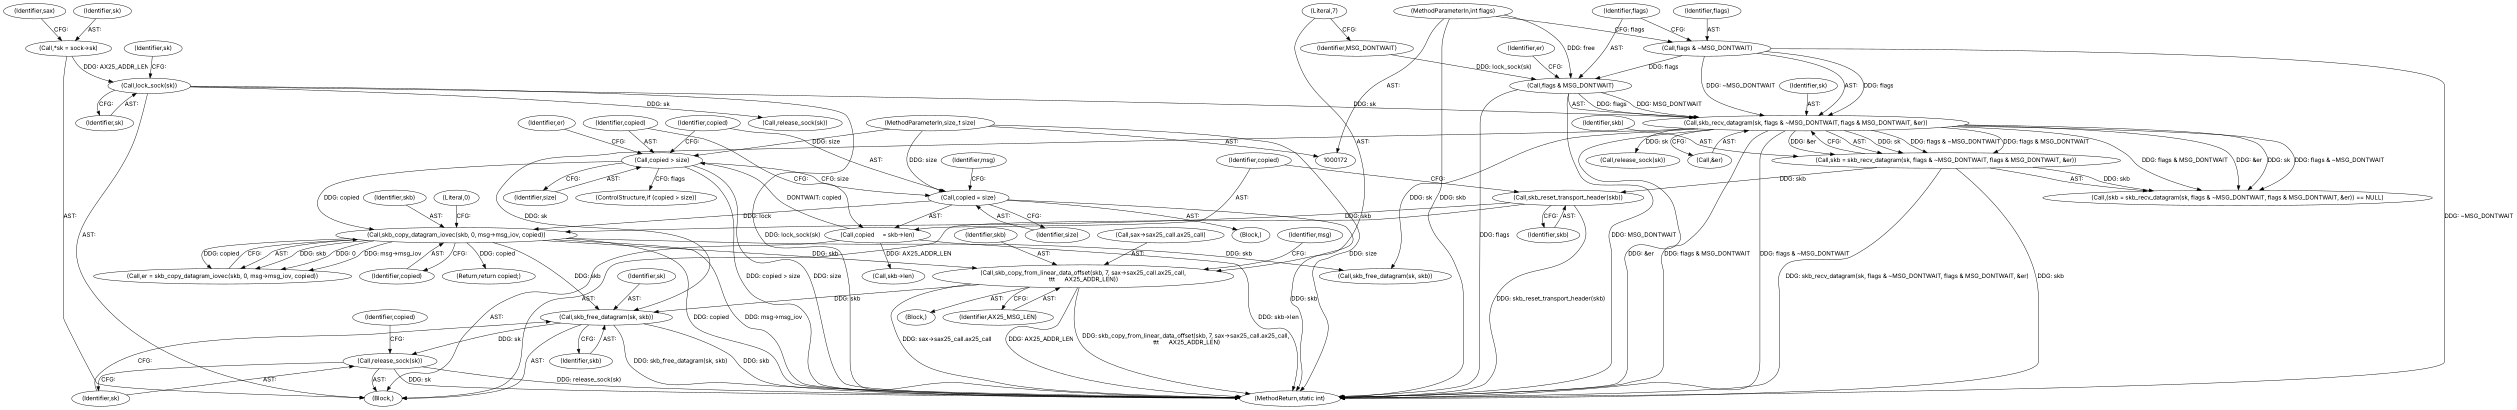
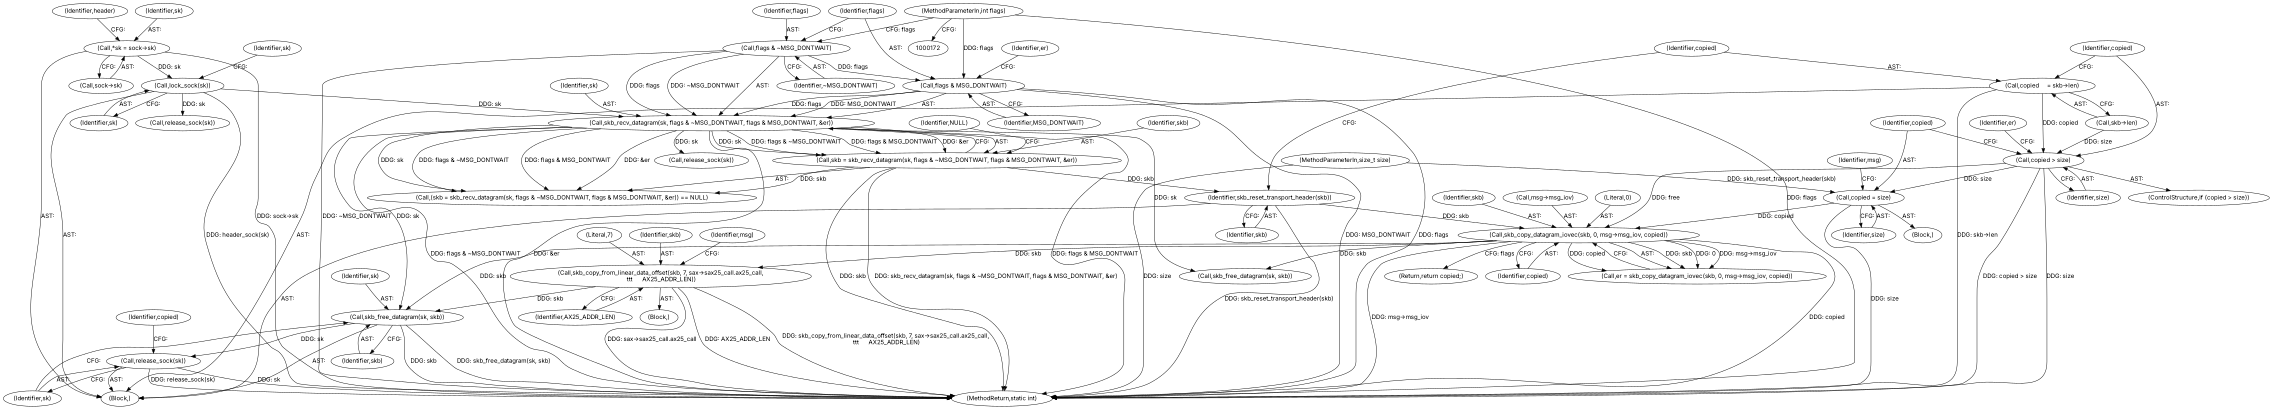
(35, 11) -> (90, 11)
(1339, 28) -> (1002, 104)
(1581, 48) -> (979, 48)
(116, 67) -> (170, 67)
(1504, 67) -> (990, 105)
none -> (101, 86)
none -> (836, 86)
(1394, 86) -> (950, 30)
none -> (944, 123)
(1151, 138) -> none
(794, 142) -> (2082, 141)
(923, 161) -> (1782, 179)
(1710, 161) -> none
(670, 179) -> (2138, 179)
(835, 179) -> (1978, 179)
(342, 198) -> (1666, 198)
(814, 198) -> (2060, 123)
(1453, 198) -> (1802, 198)
none -> (1545, 198)
(1568, 198) -> (1270, 198)
(925, 216) -> (2075, 108)
(464, 217) -> (1608, 217)
(757, 217) -> (1776, 217)
(793, 235) -> (238, 235)
(1161, 235) -> none
(498, 254) -> (1500, 254)
(919, 254) -> (2108, 105)
(1304, 299) -> (1885, 299)
(998, 317) -> (575, 317)
none -> (343, 383)
